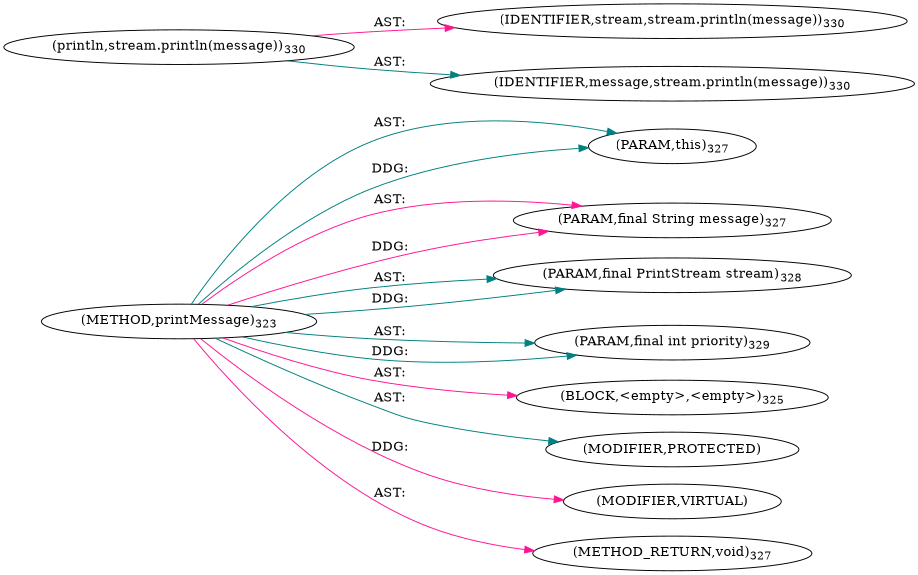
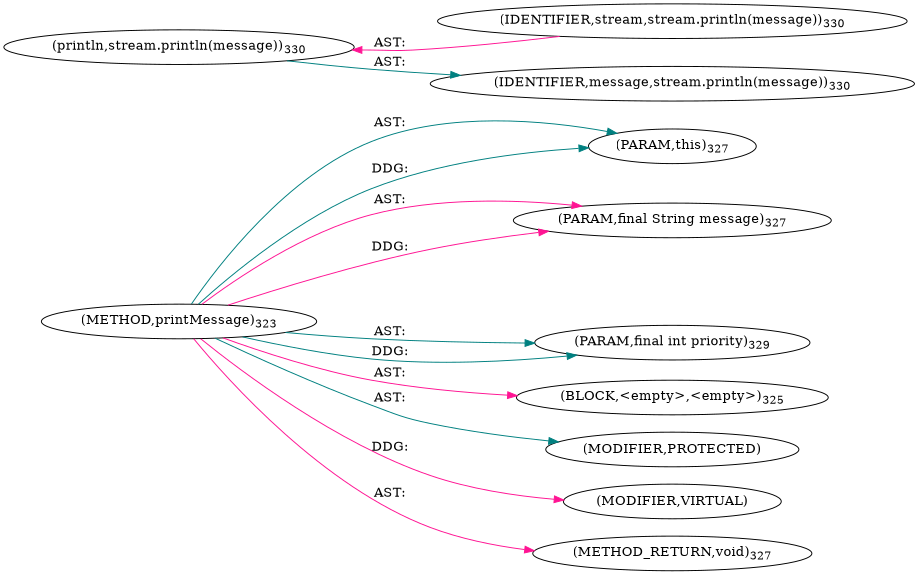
(378, 31) -> (461, 47)
(672, 275) -> none
